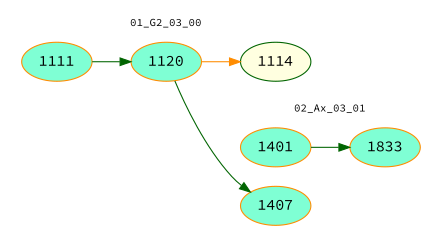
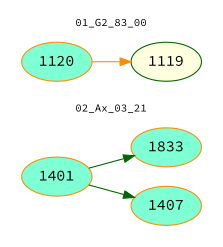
(166, 23) -> (112, 23)
(57, 62) -> none
(276, 62) -> (166, 62)
(330, 109) -> (112, 109)
(203, 137) -> (106, 190)
